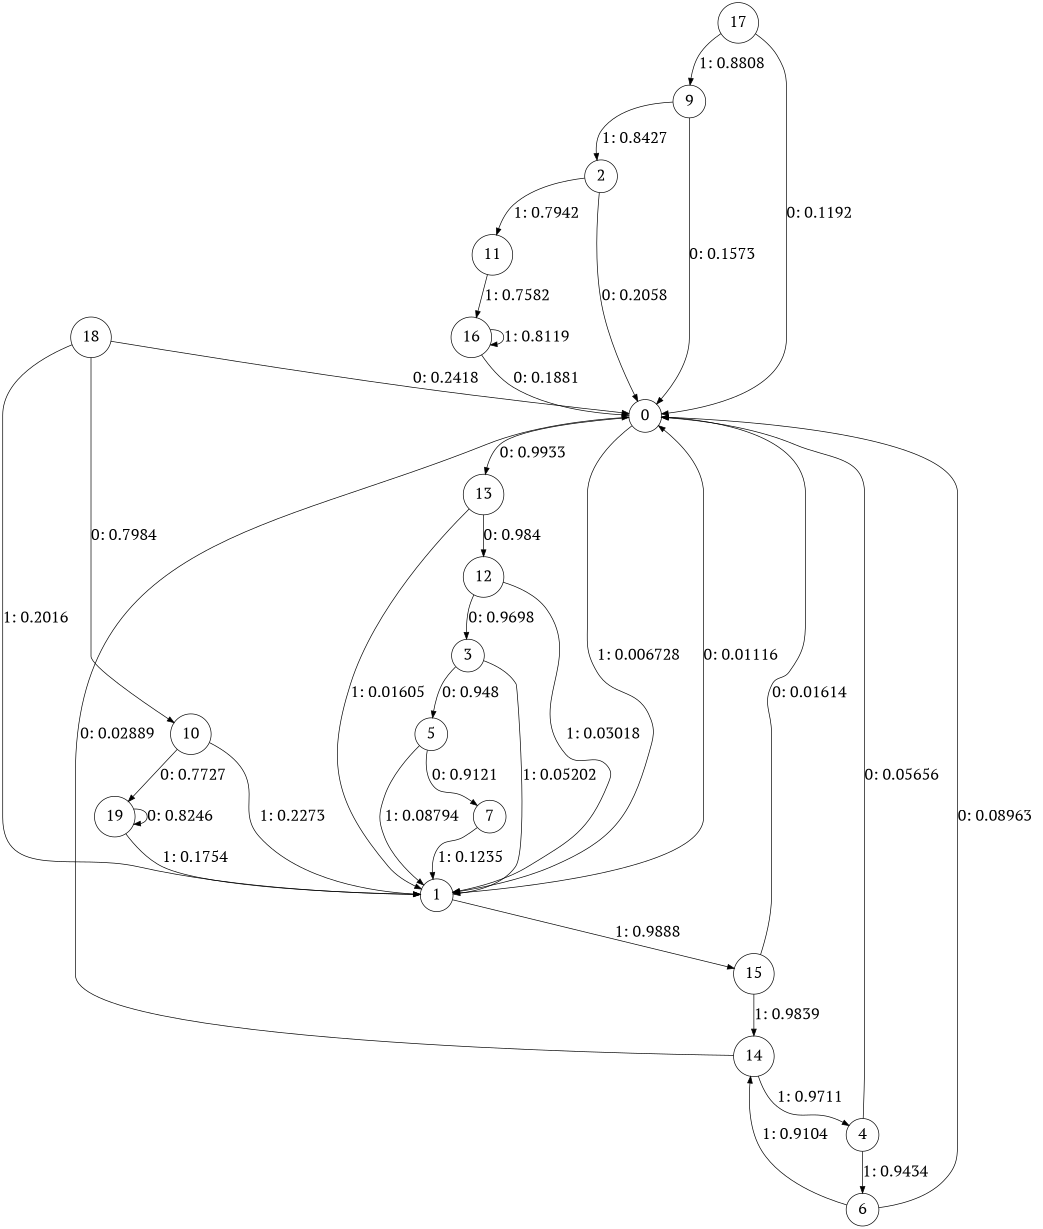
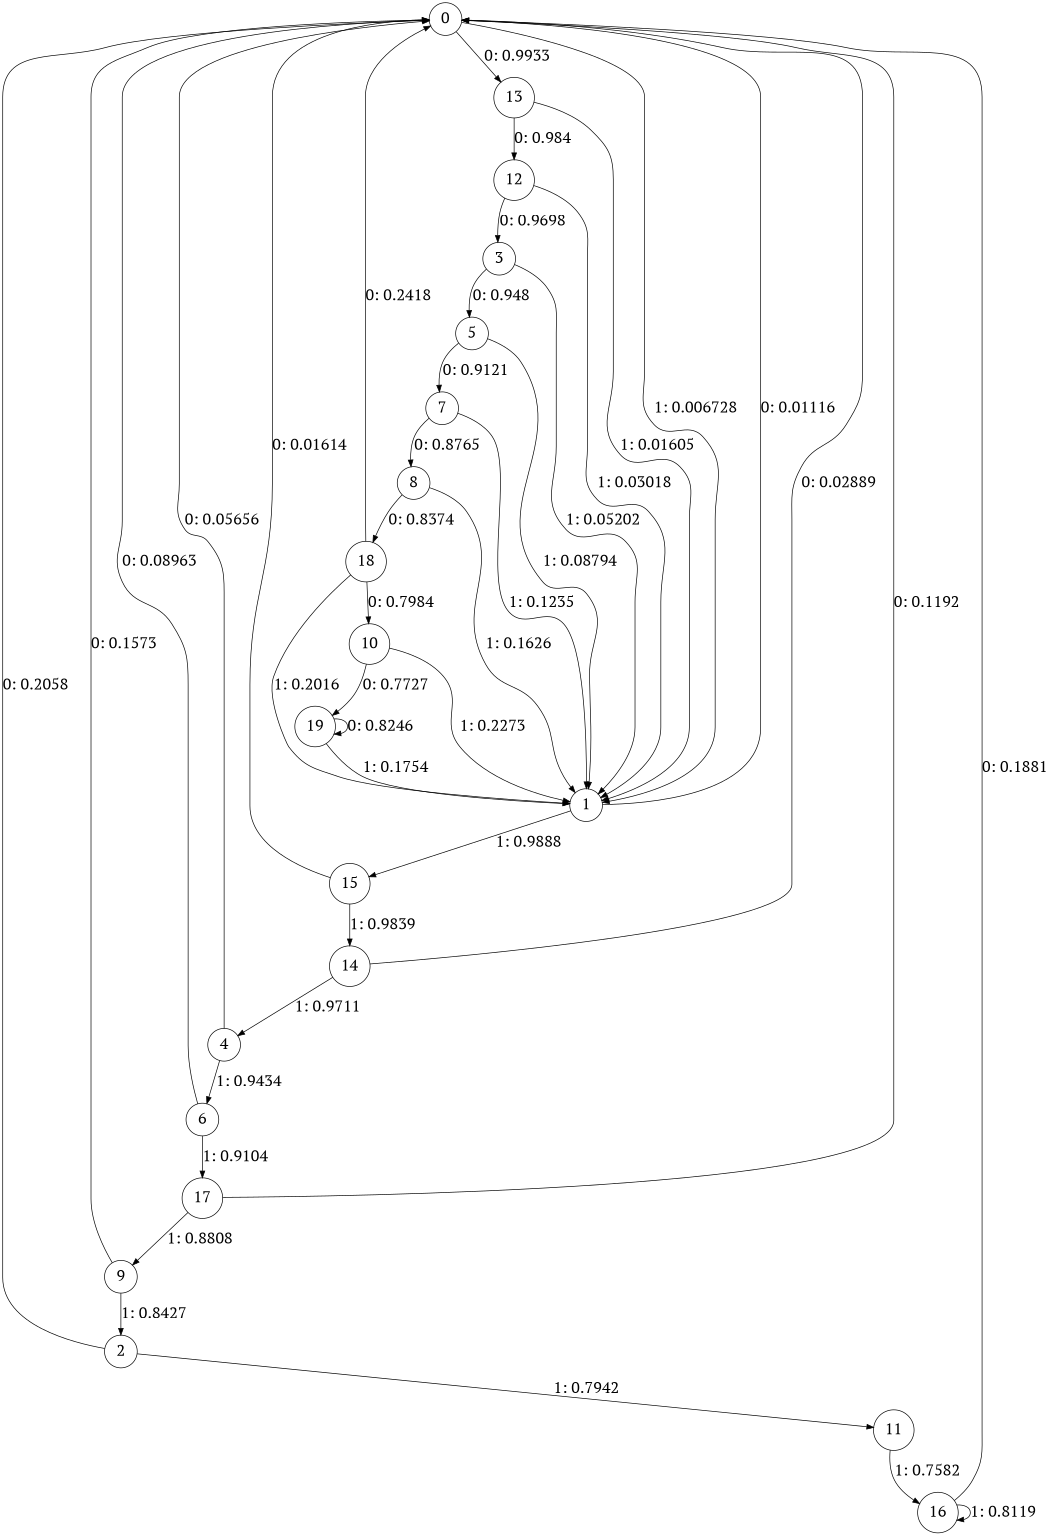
none -> (414, 483)
(772, 1164) -> (202, 1153)
